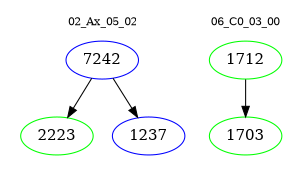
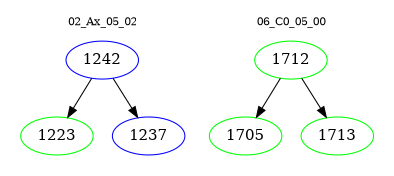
(246, 23) -> (291, 23)
(102, 60) -> (102, 60)
(57, 136) -> (57, 136)
(246, 136) -> (337, 136)
none -> (246, 136)
